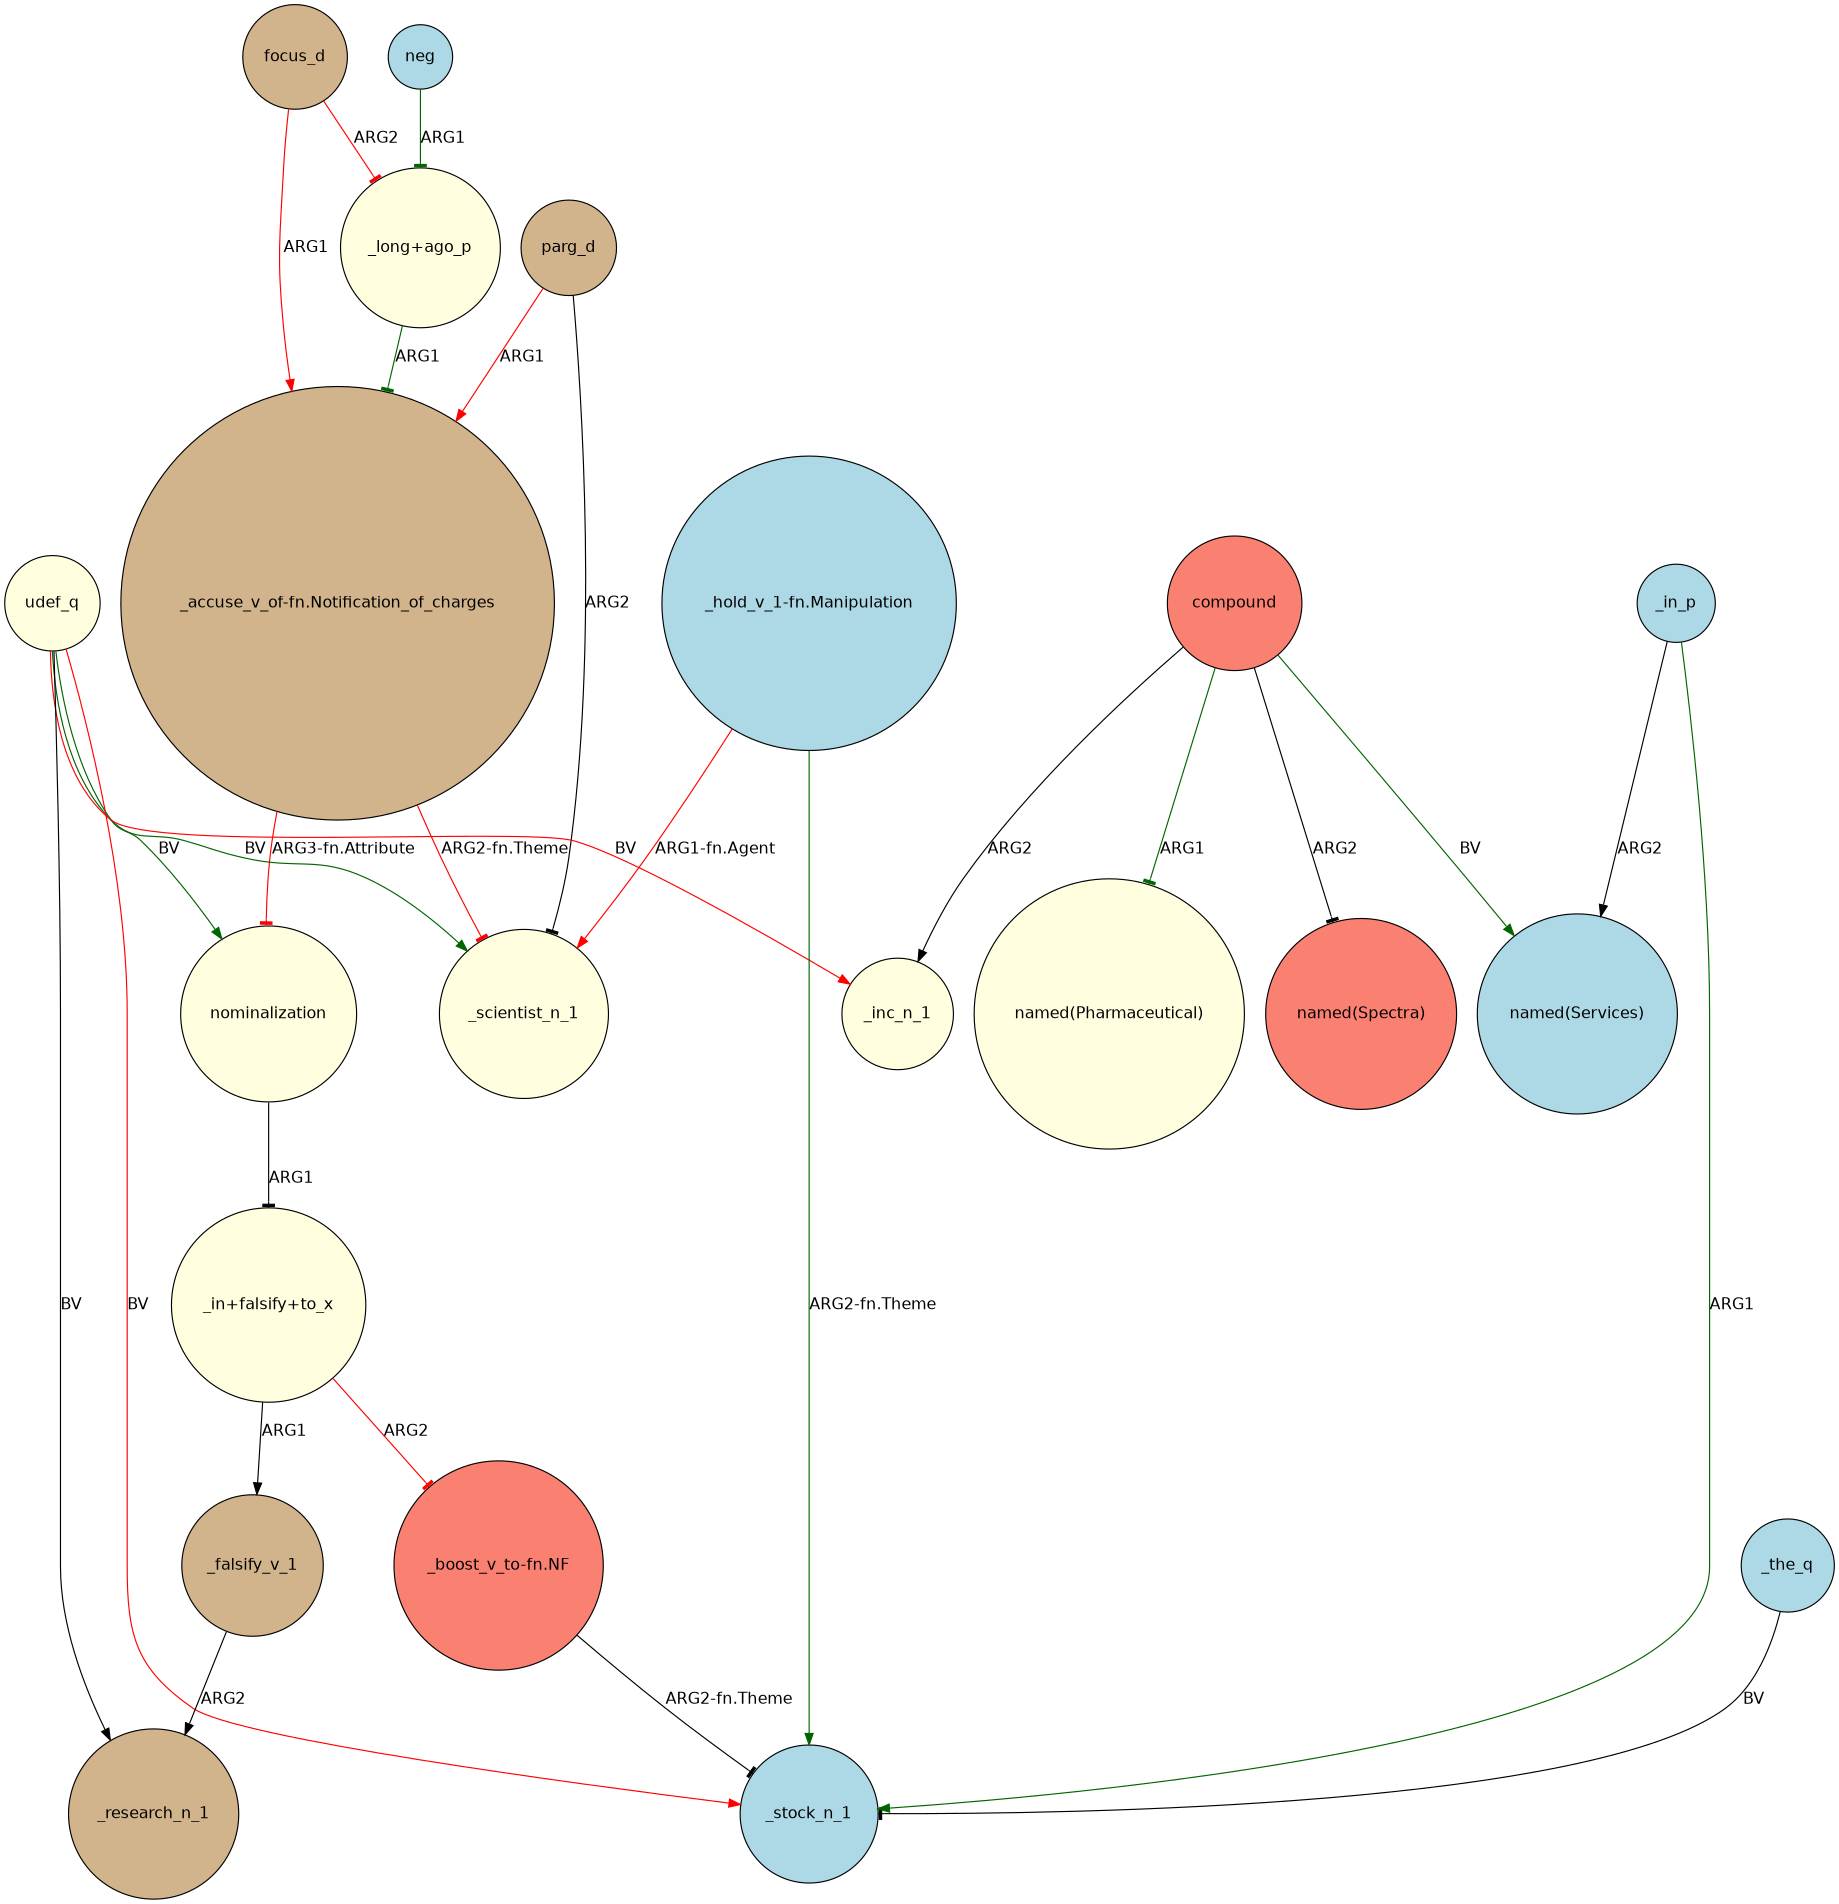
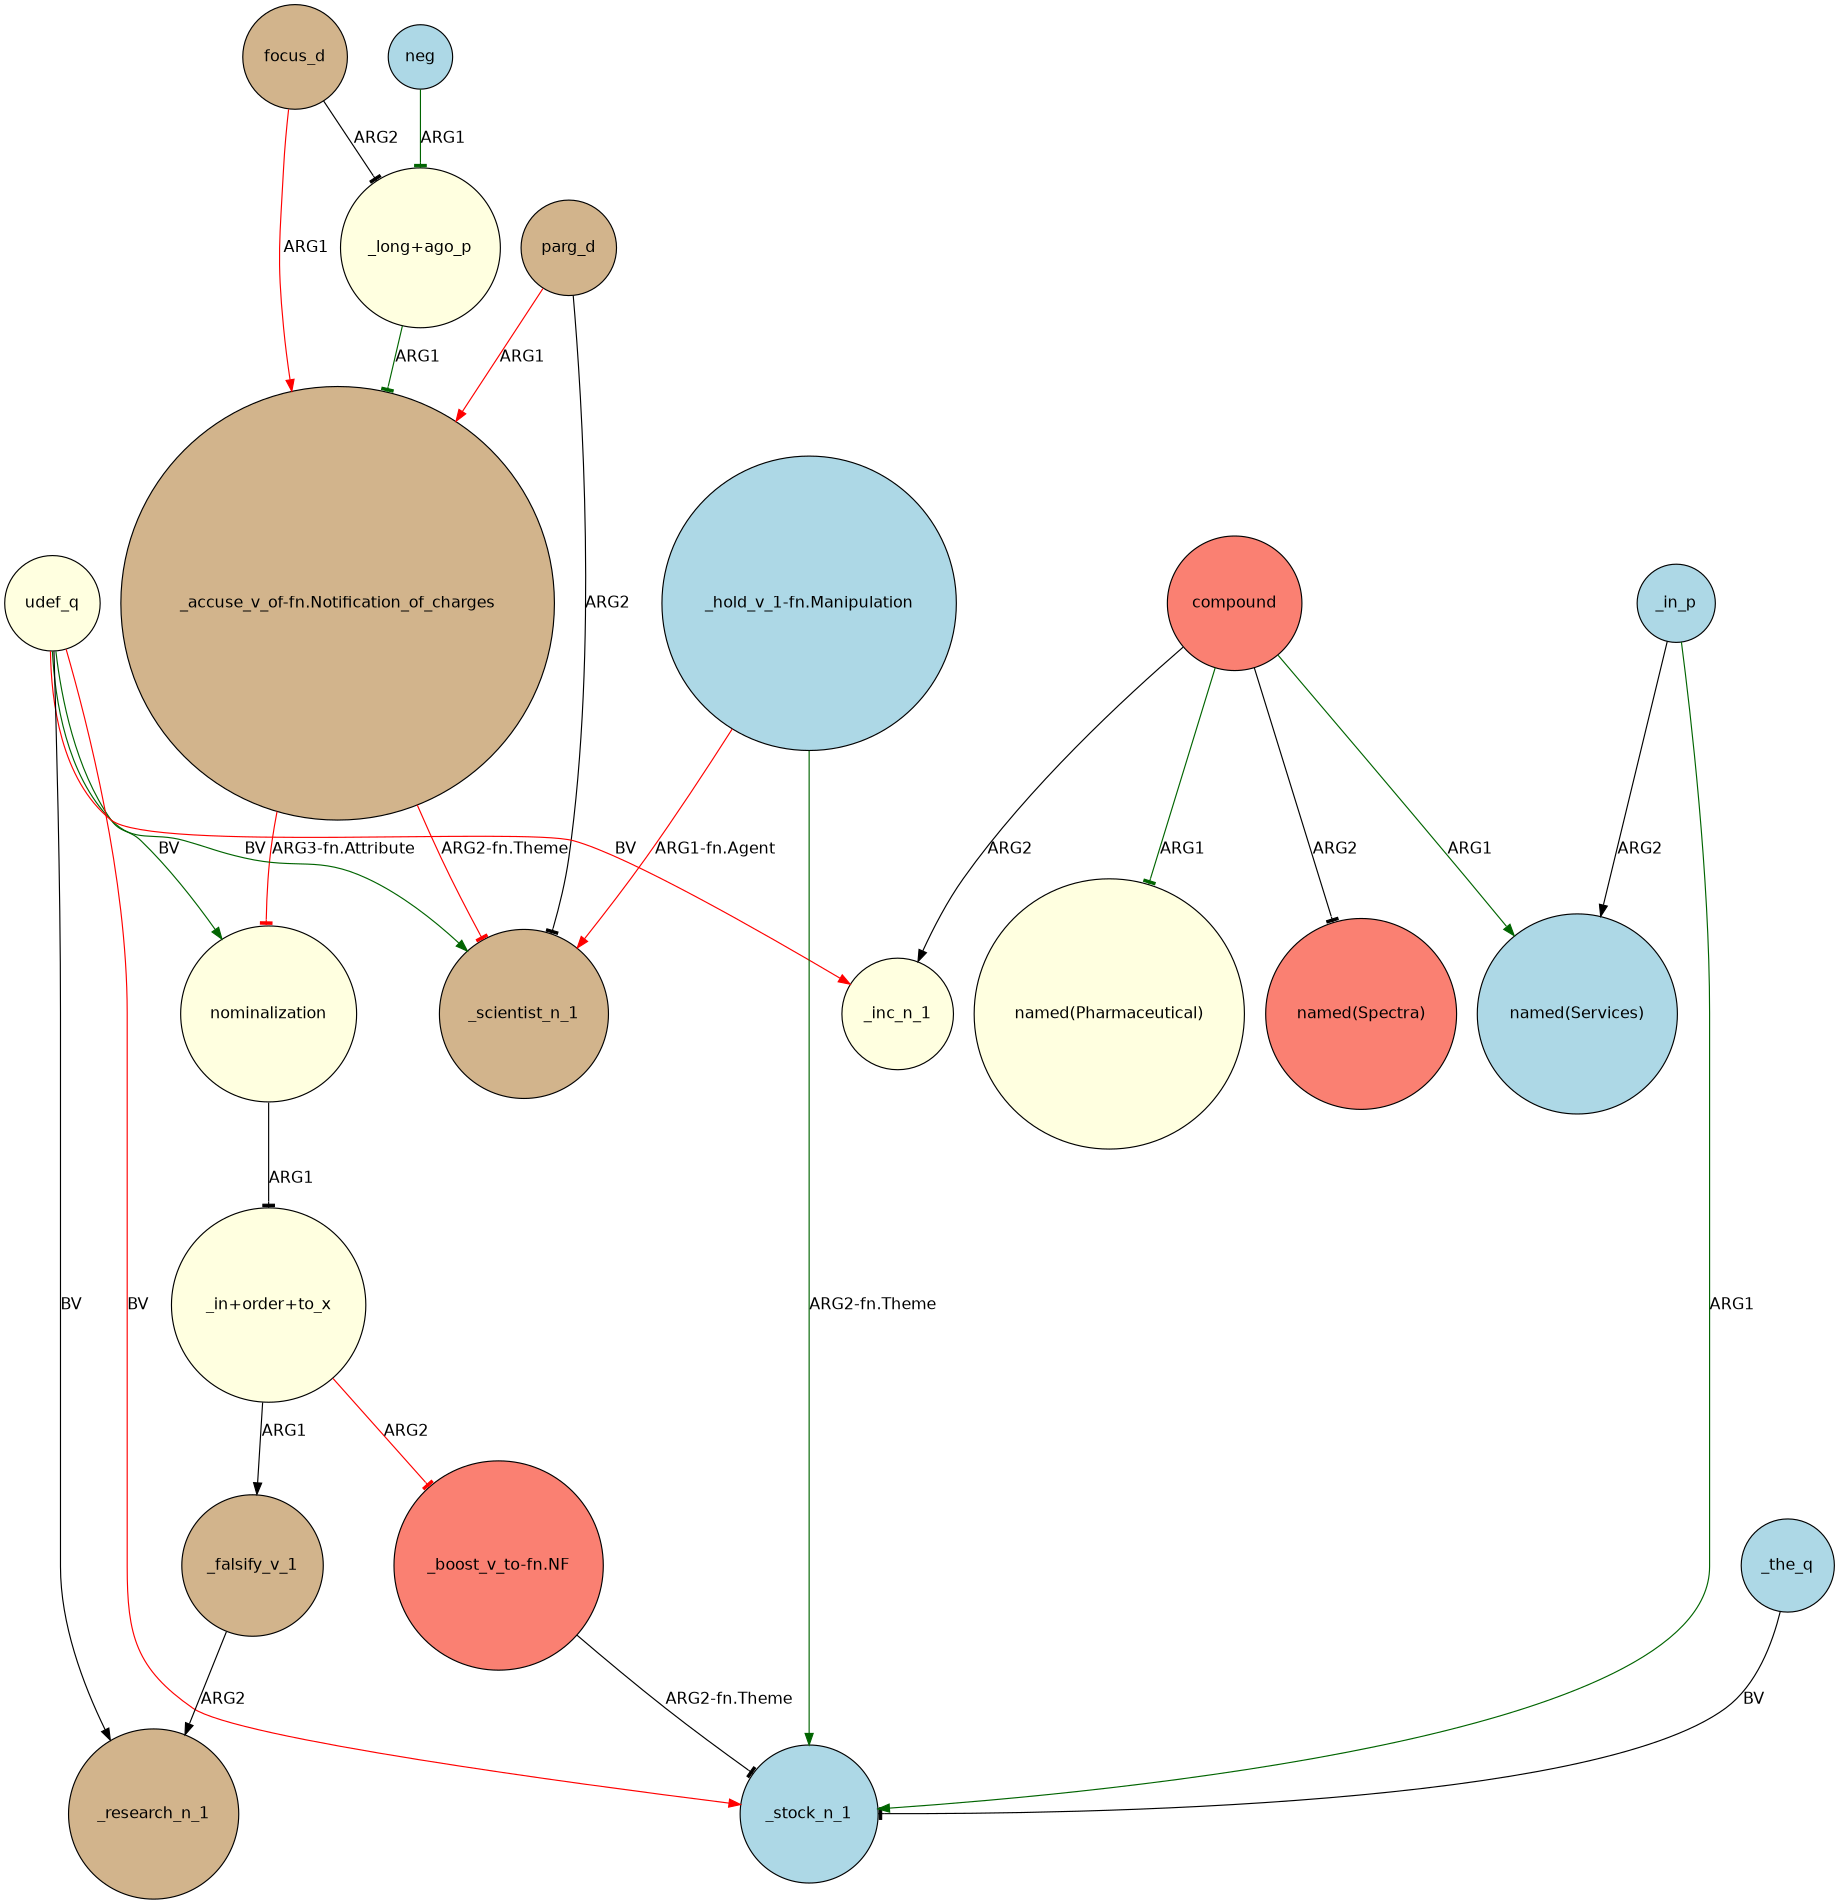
(348, 138) -> (348, 138)
(1470, 849) -> (1470, 849)
(524, 1014) -> (524, 1014)
(269, 1305) -> (269, 1305)
